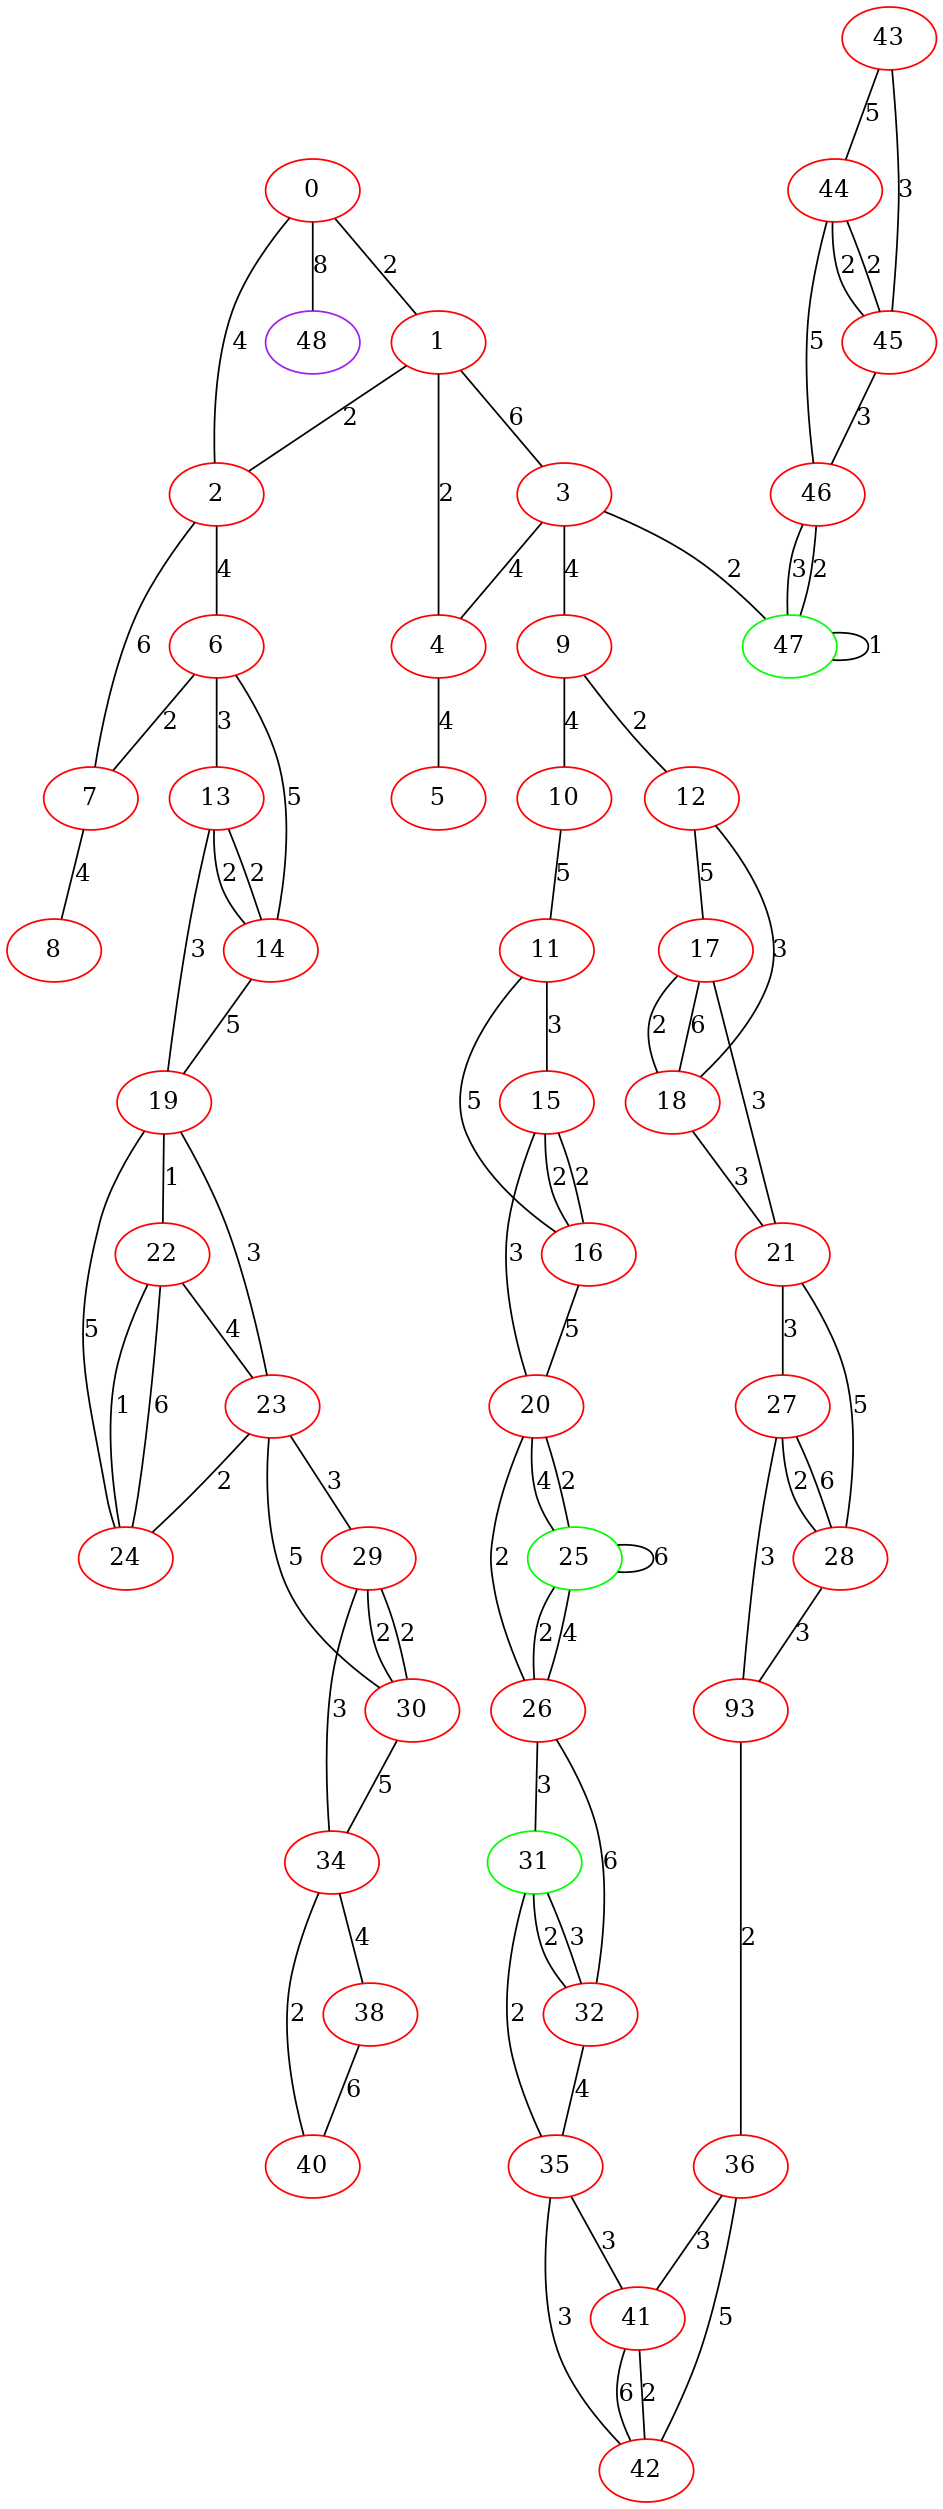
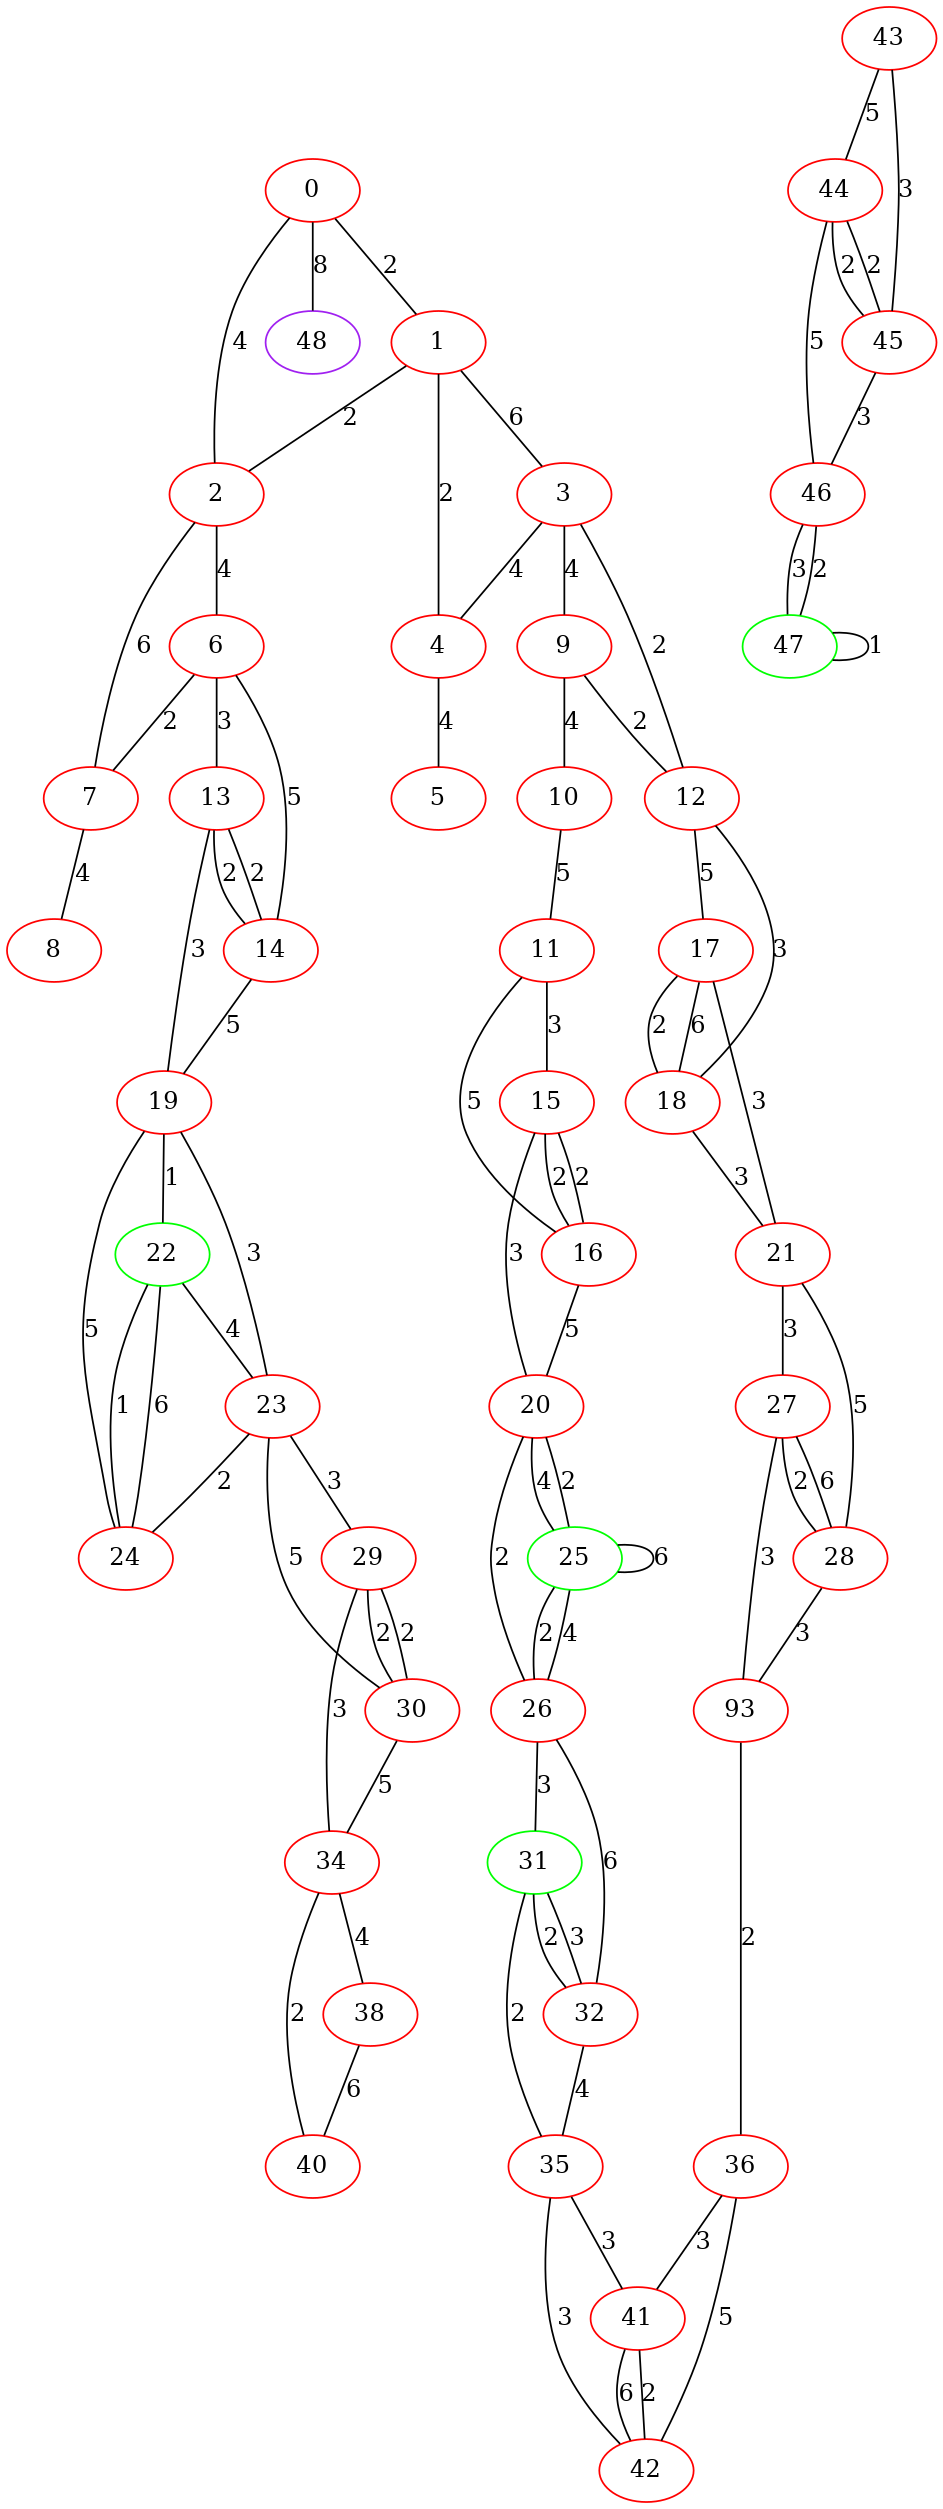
(691, 556) -> (639, 643)
(162, 1255) -> (162, 1255)
